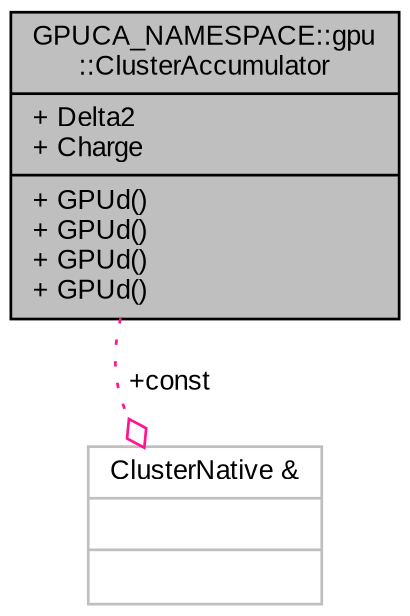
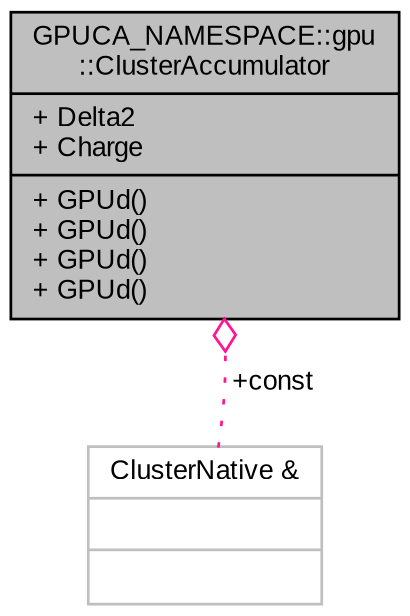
(116, 369) -> (224, 400)
